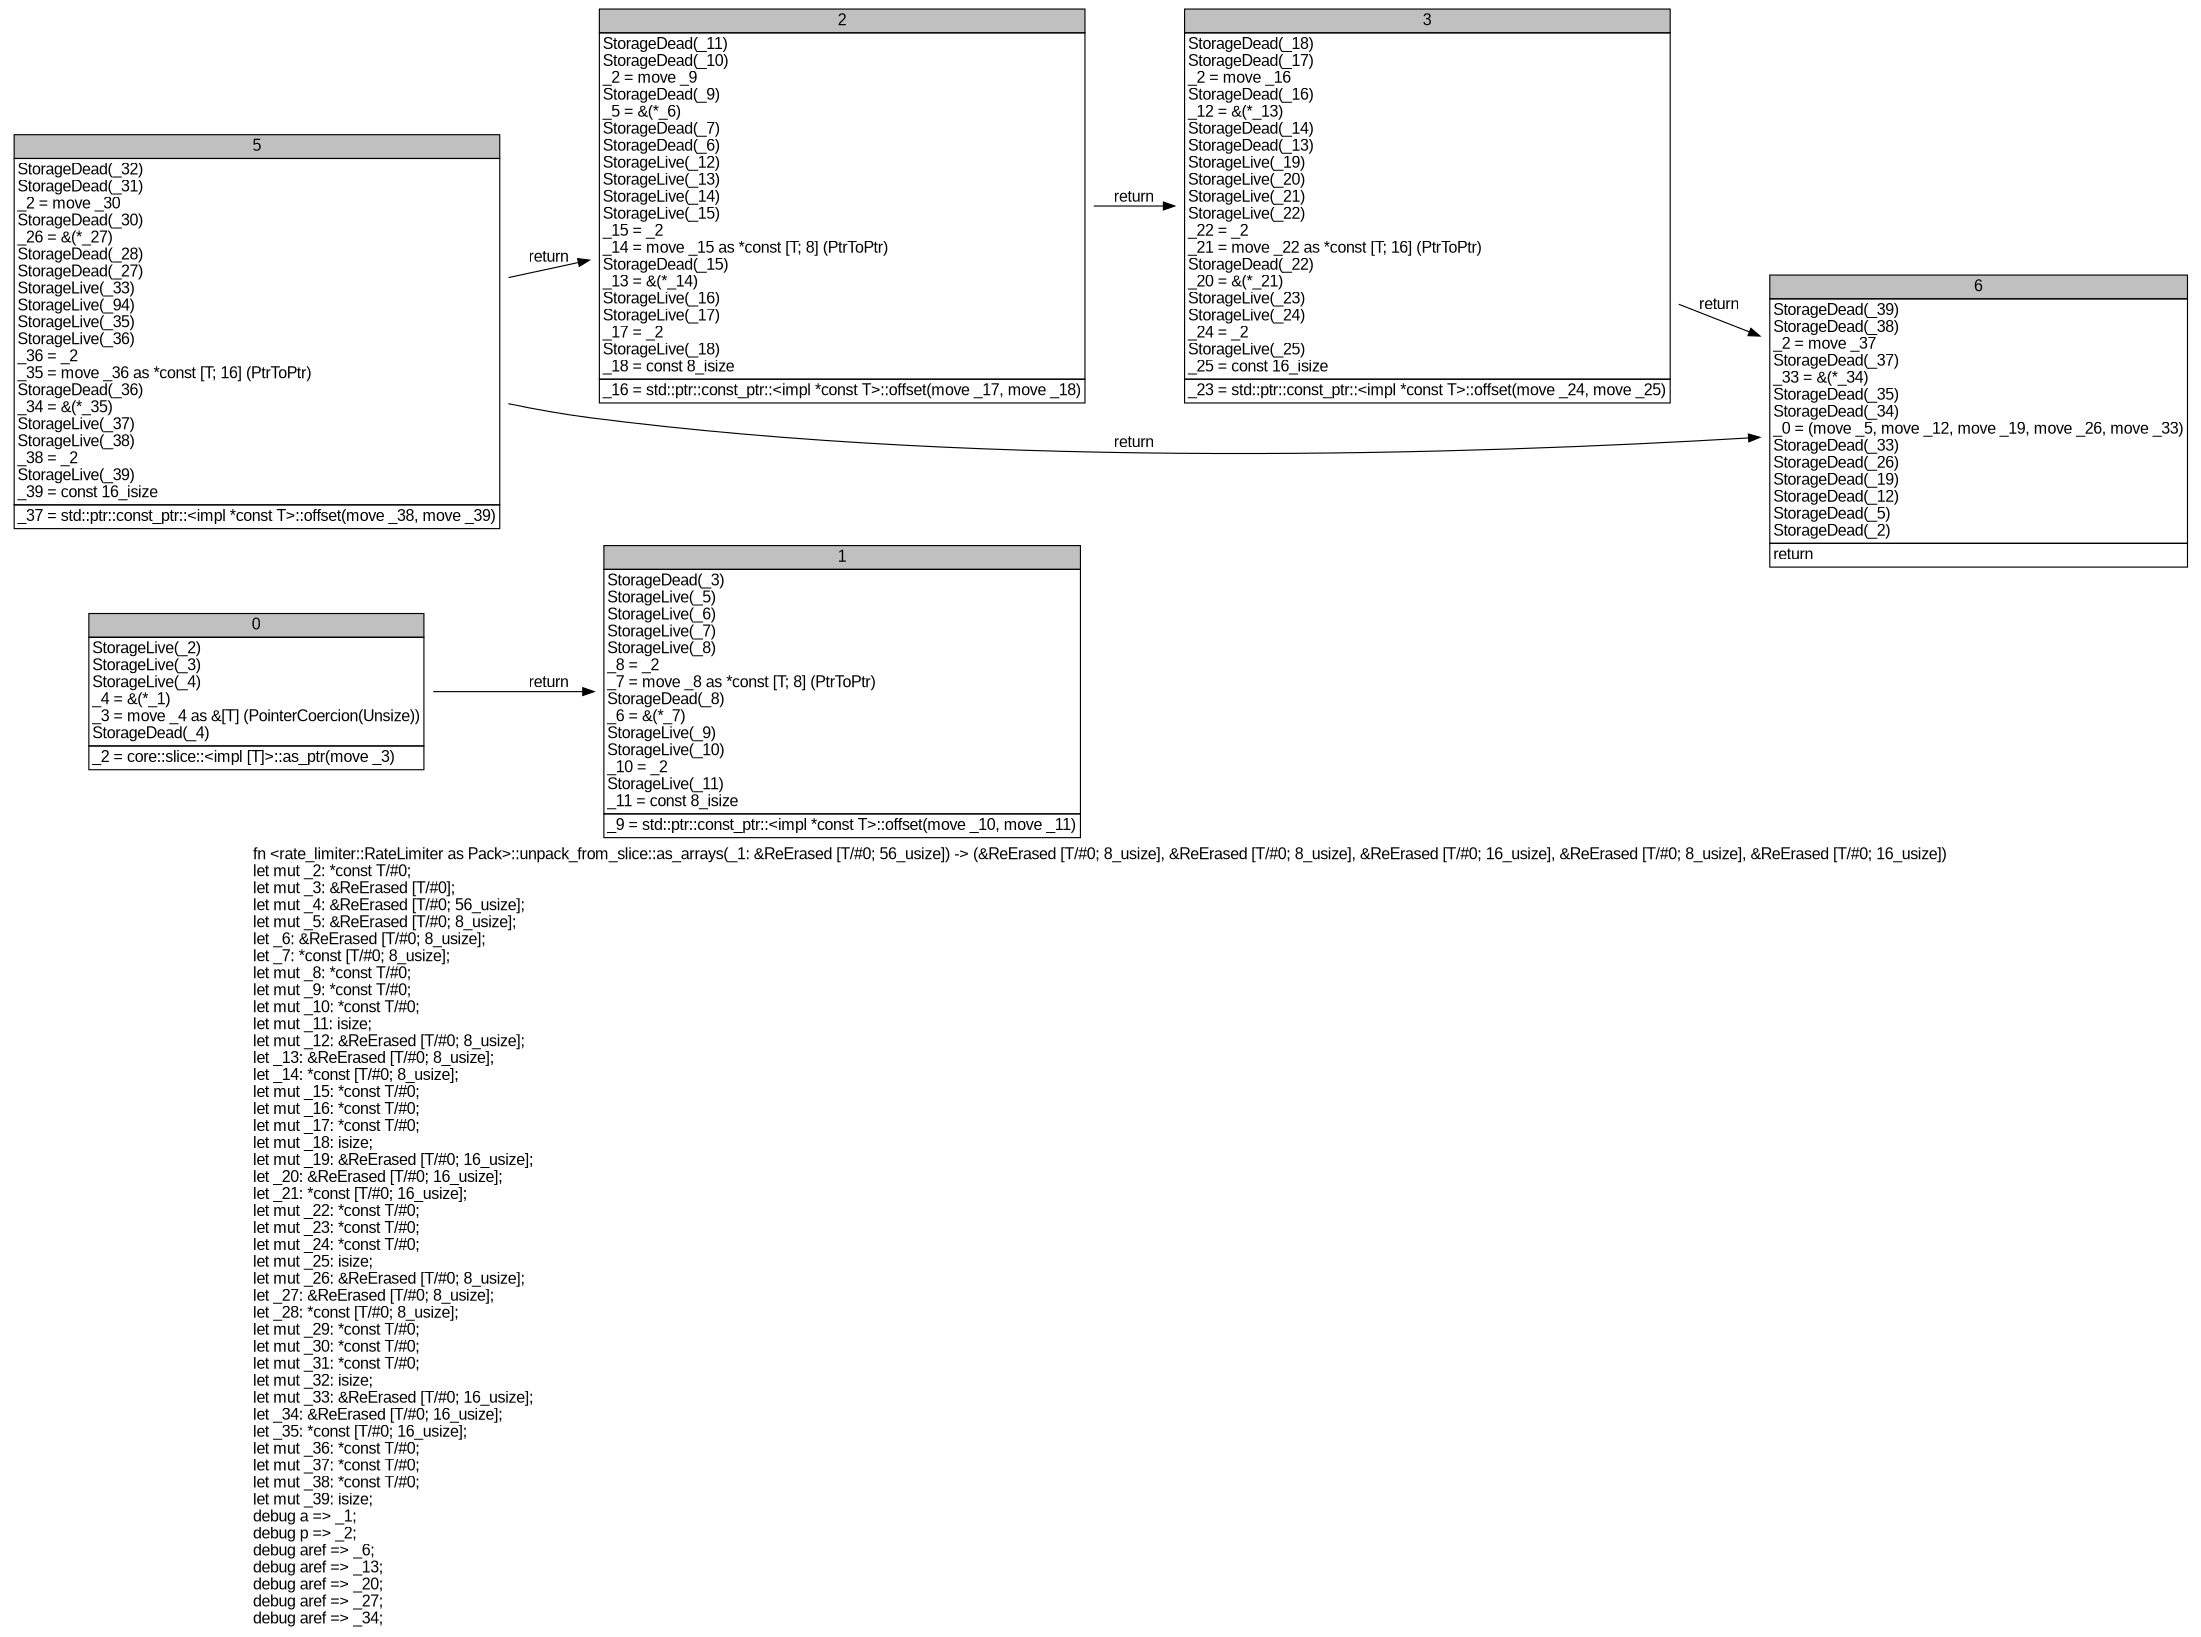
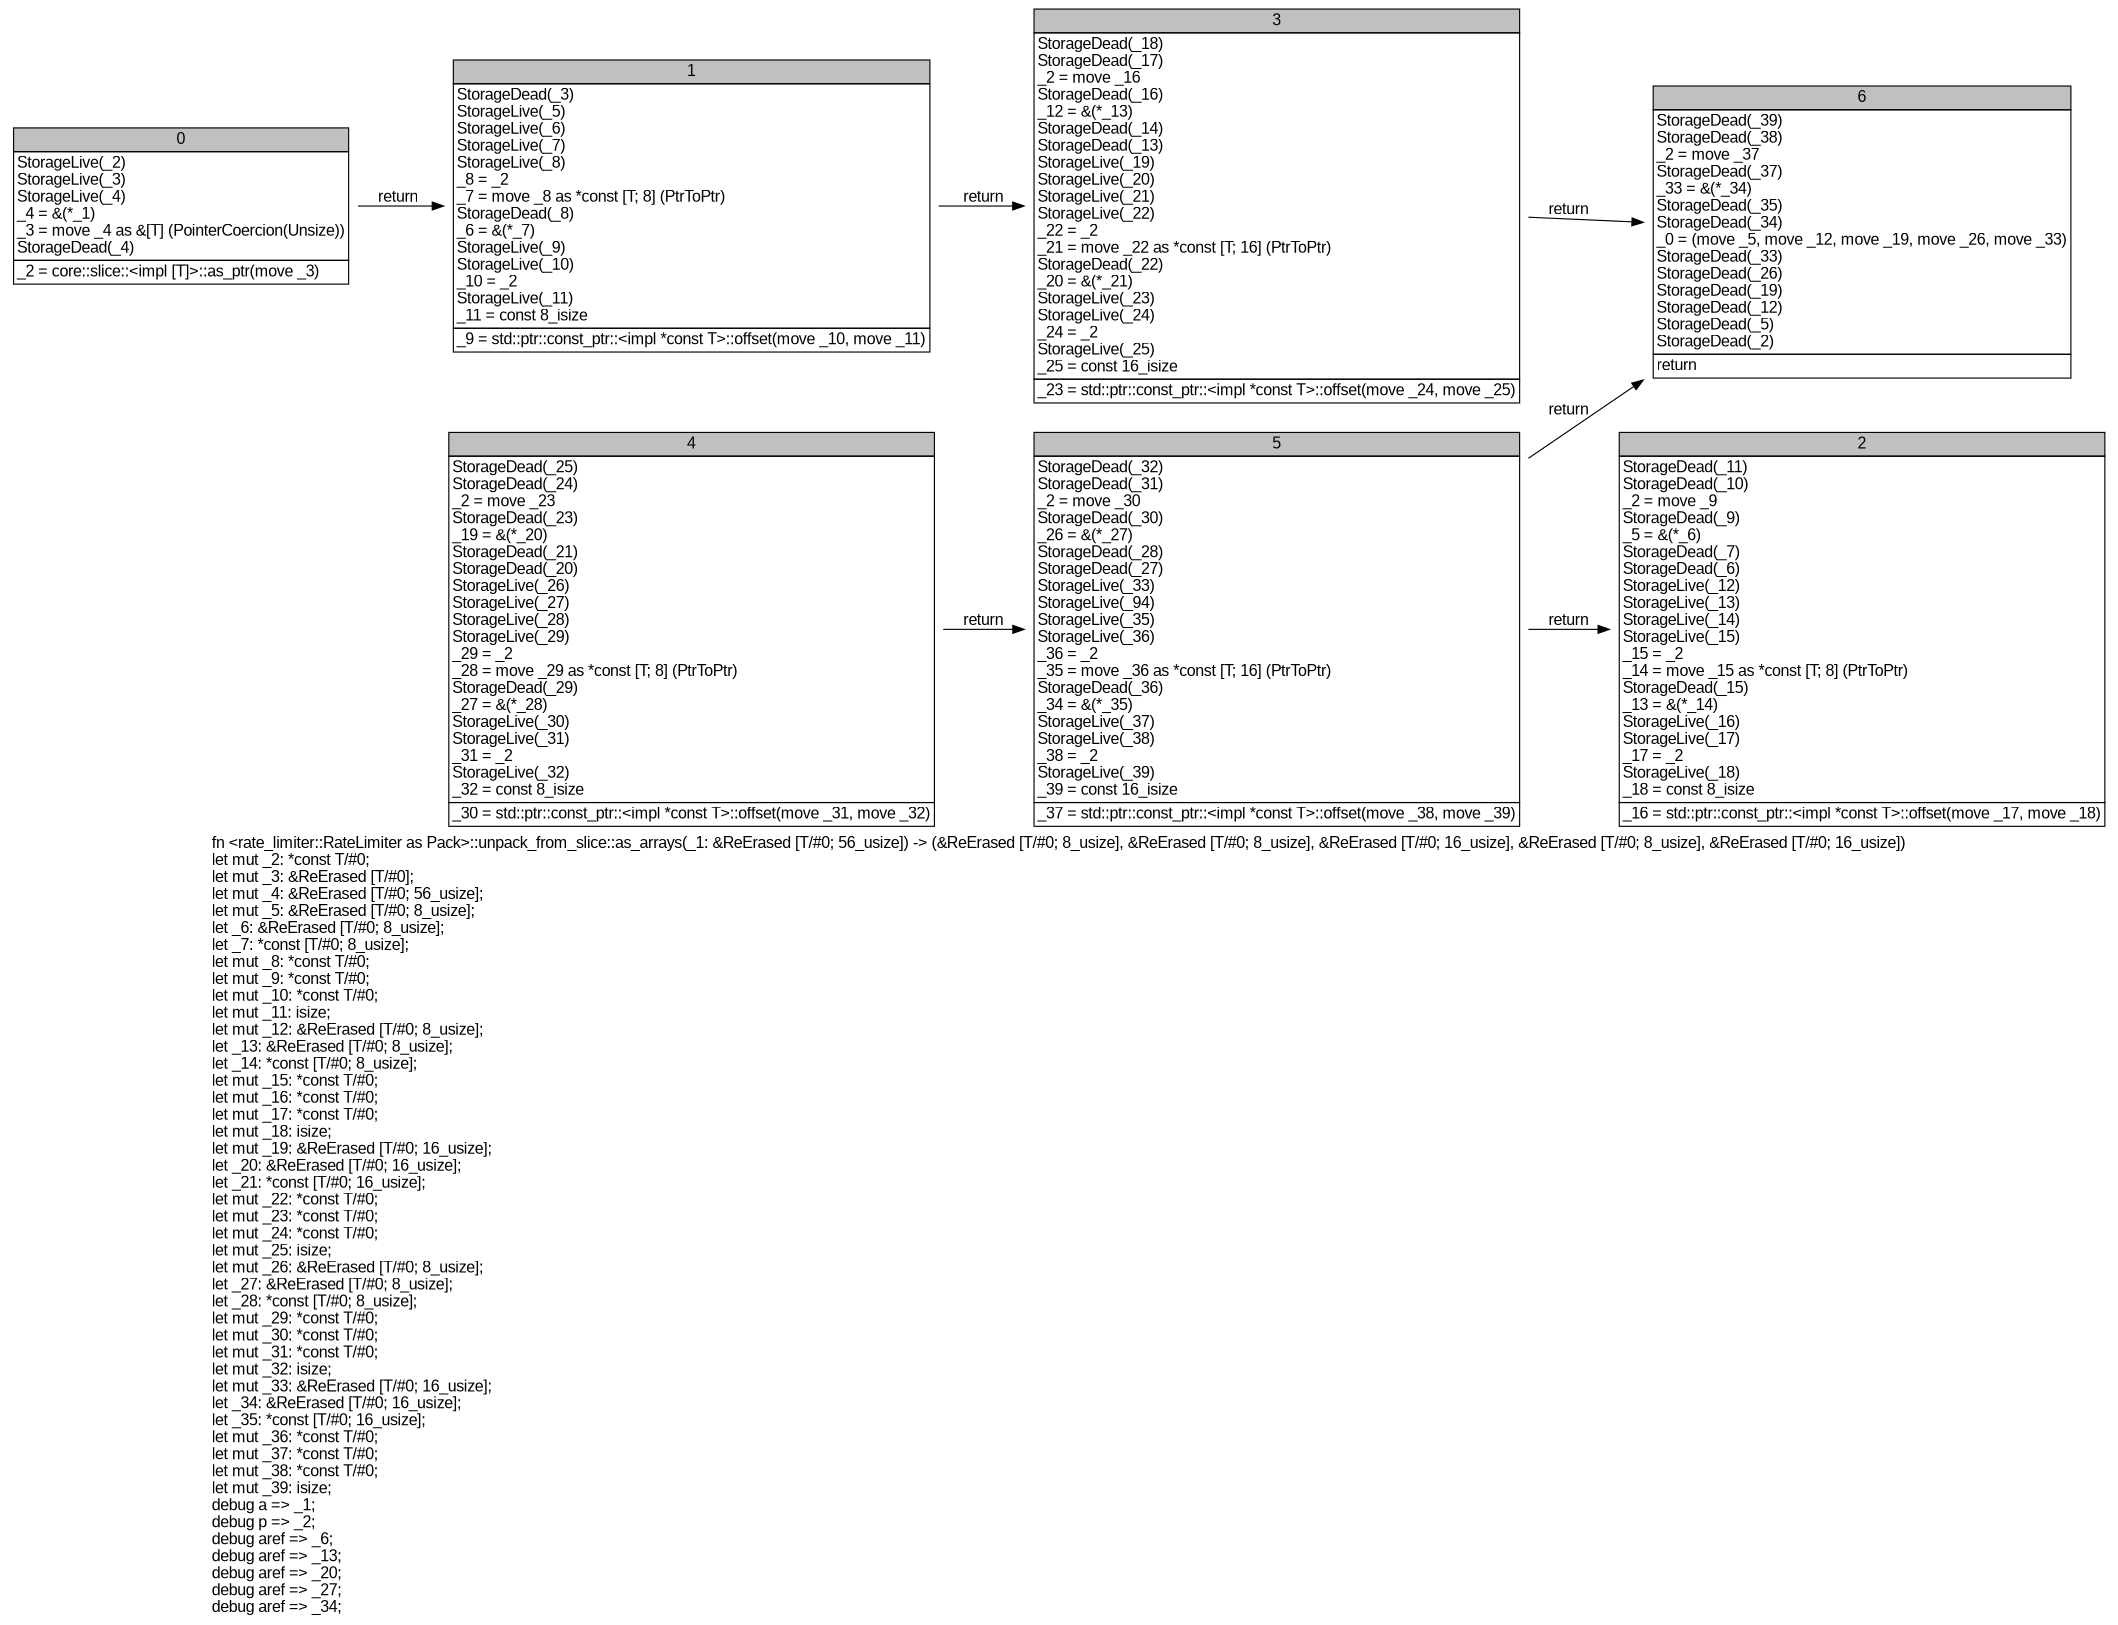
(1129, 206) -> (975, 206)
none -> (691, 629)
